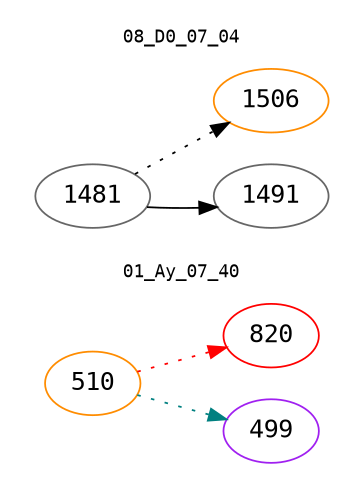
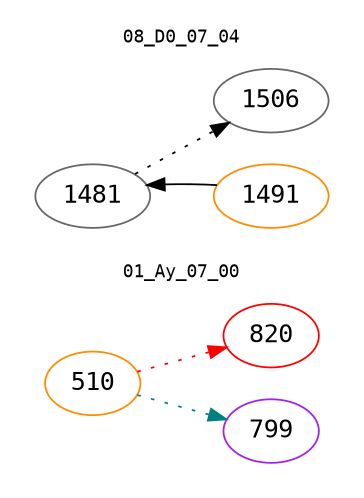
(271, 101) -> (271, 101)
(271, 196) -> (271, 196)
(173, 208) -> (191, 184)
(182, 273) -> (182, 273)
(271, 431) -> (271, 431)
